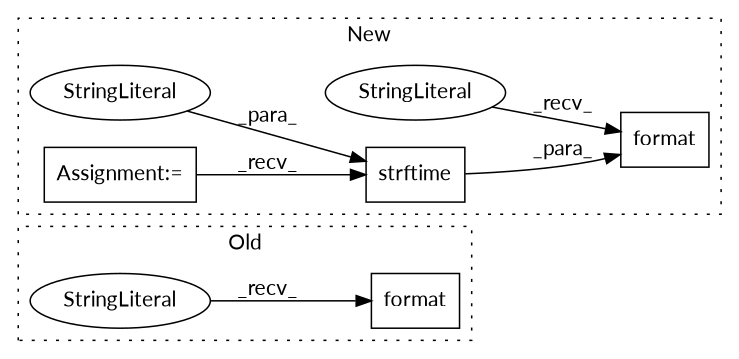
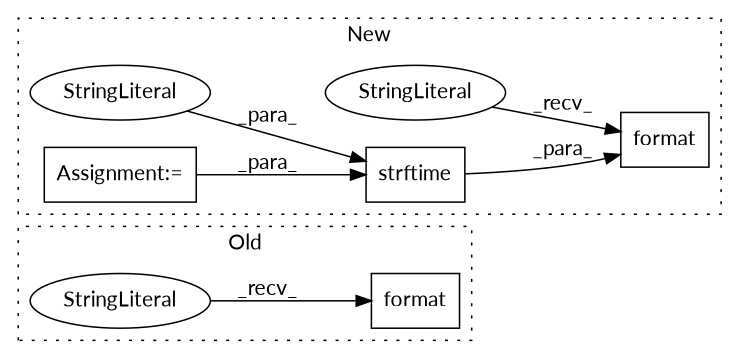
(268, 163) -> (268, 163)
